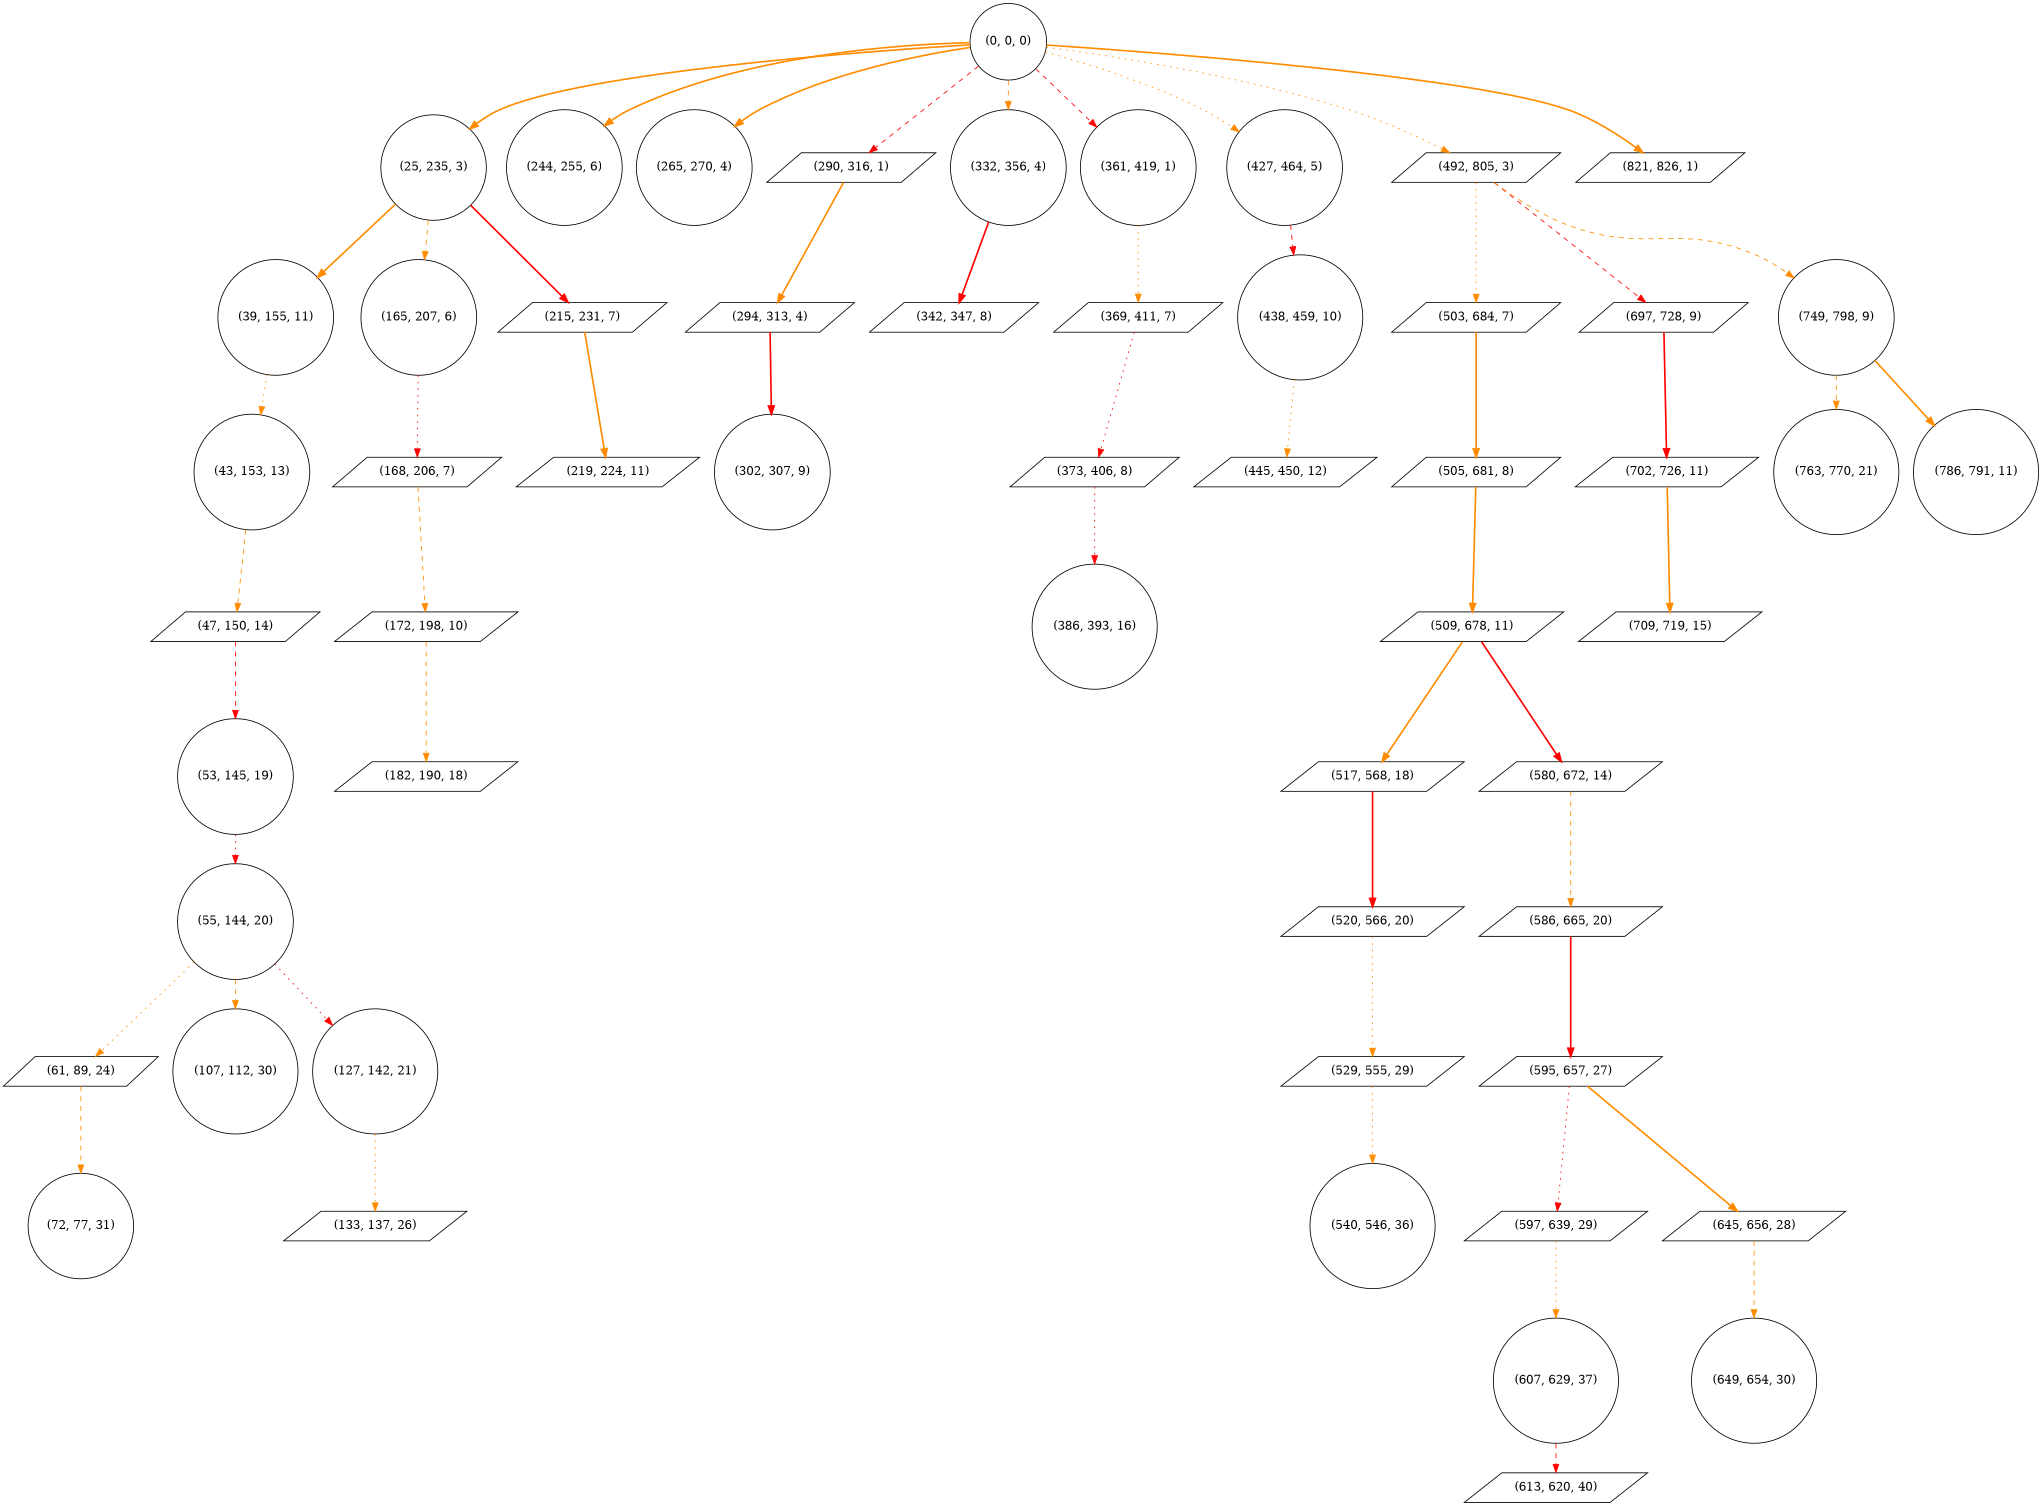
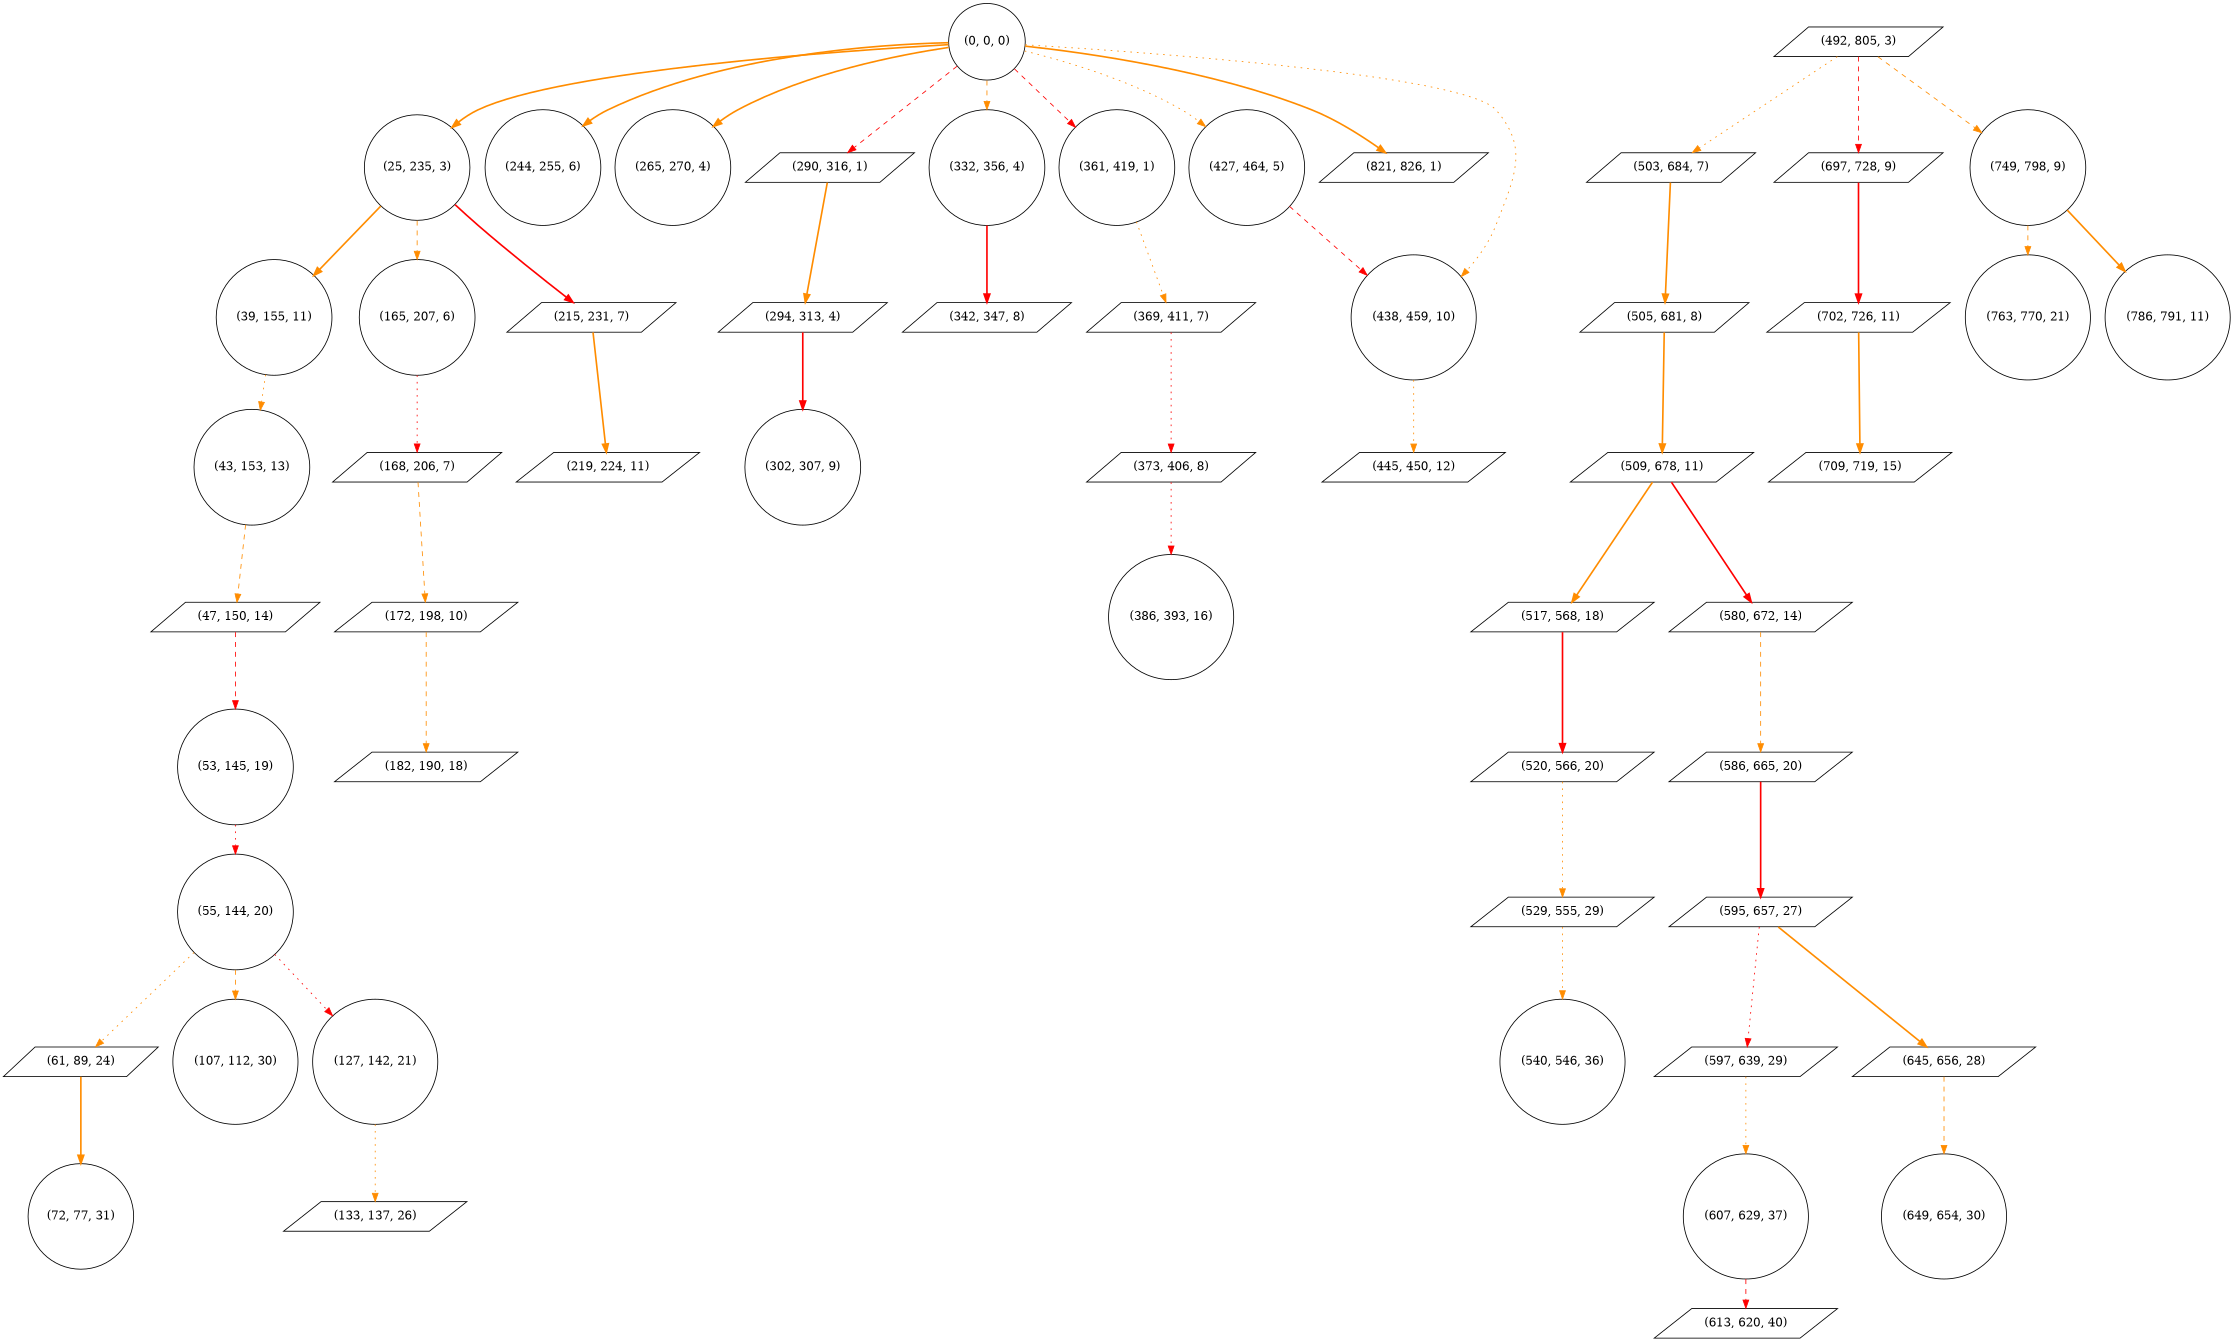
(1249, 83) -> (1351, 74)
(81, 1126) -> (81, 1116)
